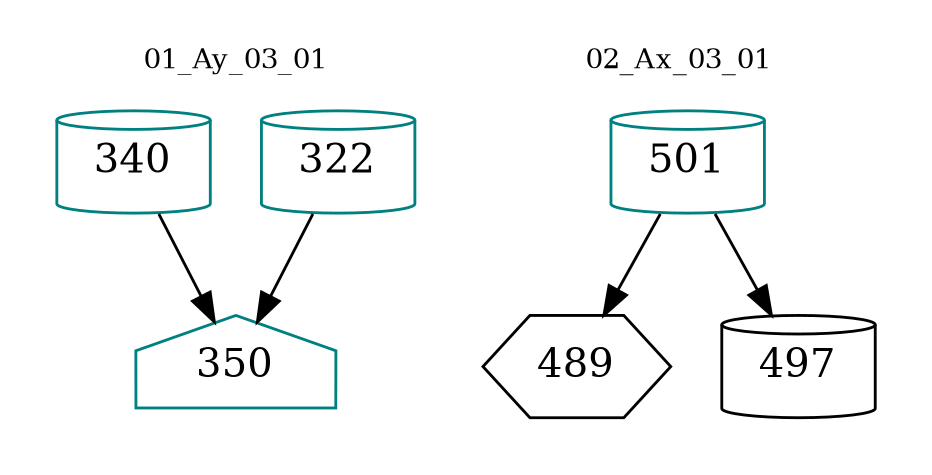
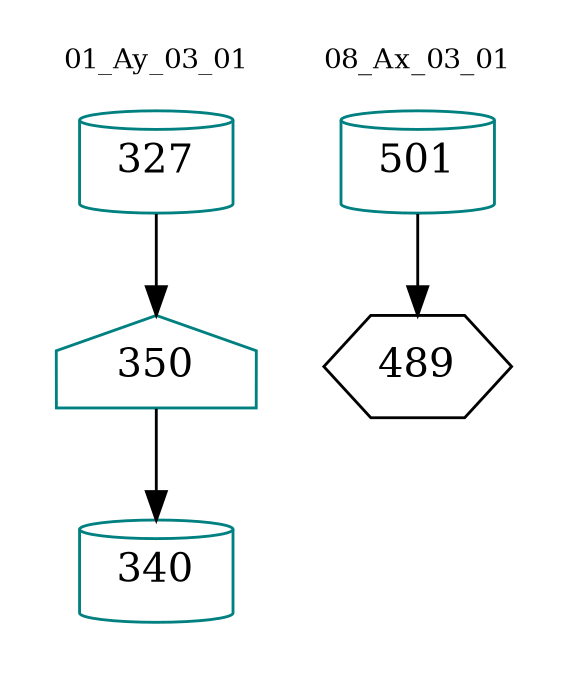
(679, 61) -> (418, 61)
(338, 162) -> (156, 162)
(180, 255) -> (156, 450)
(799, 367) -> none
